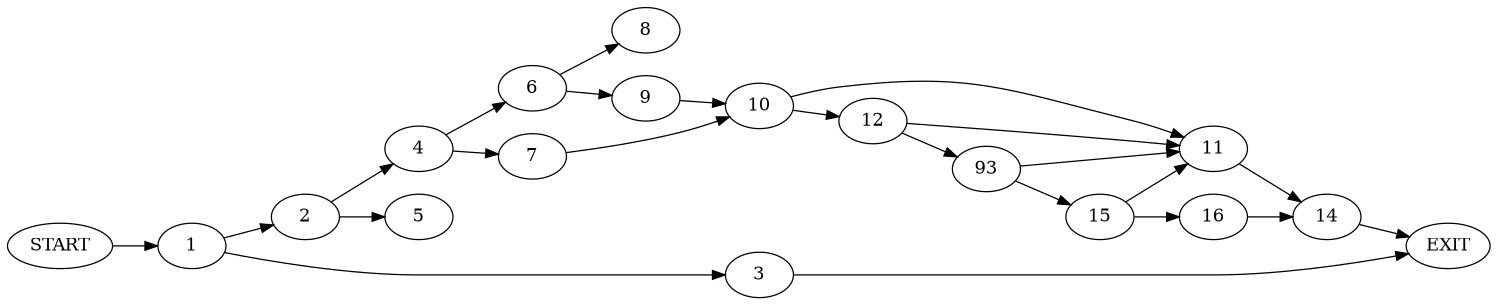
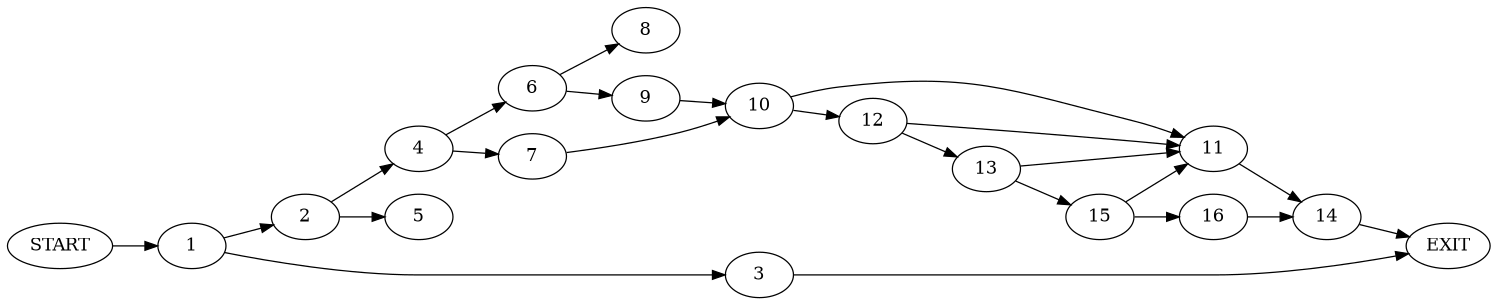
(986, 169) -> (986, 169)
